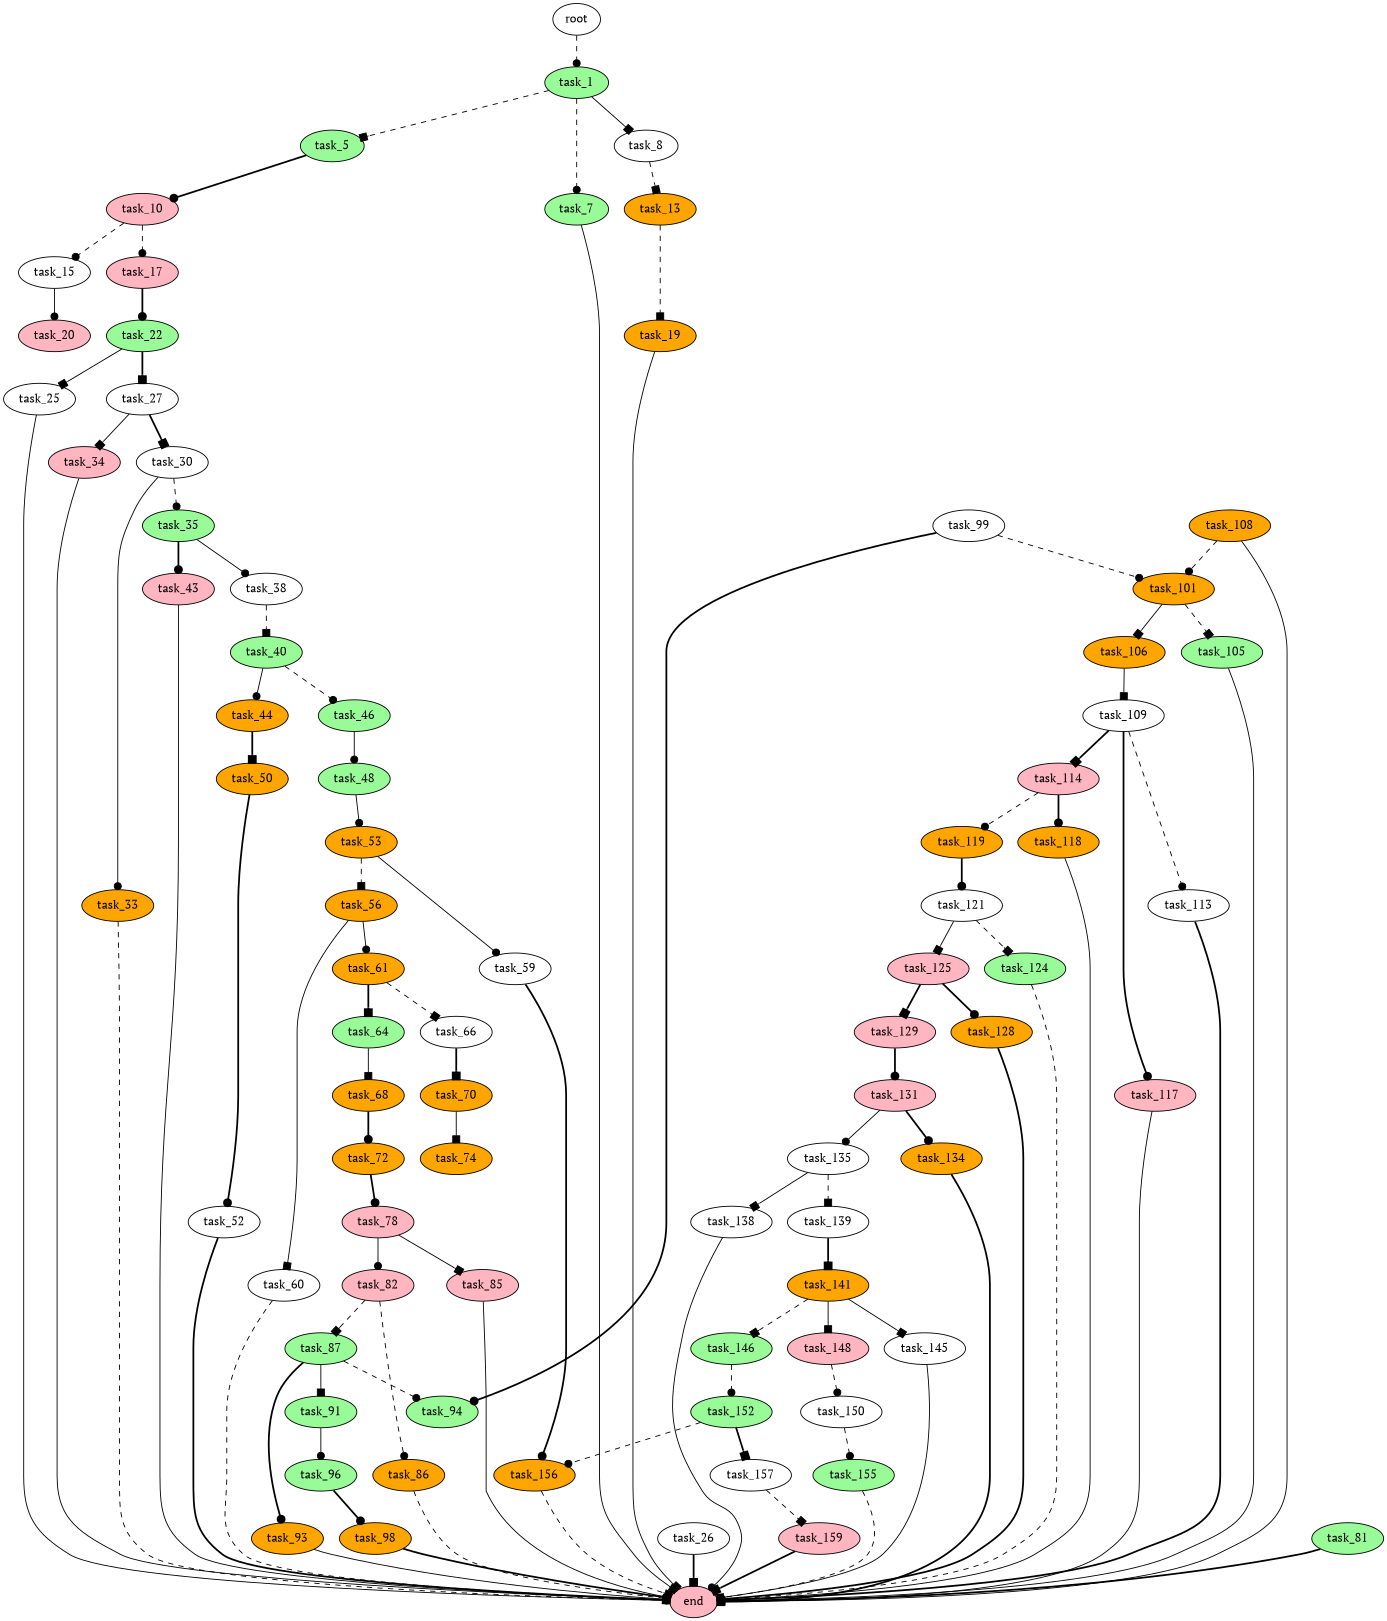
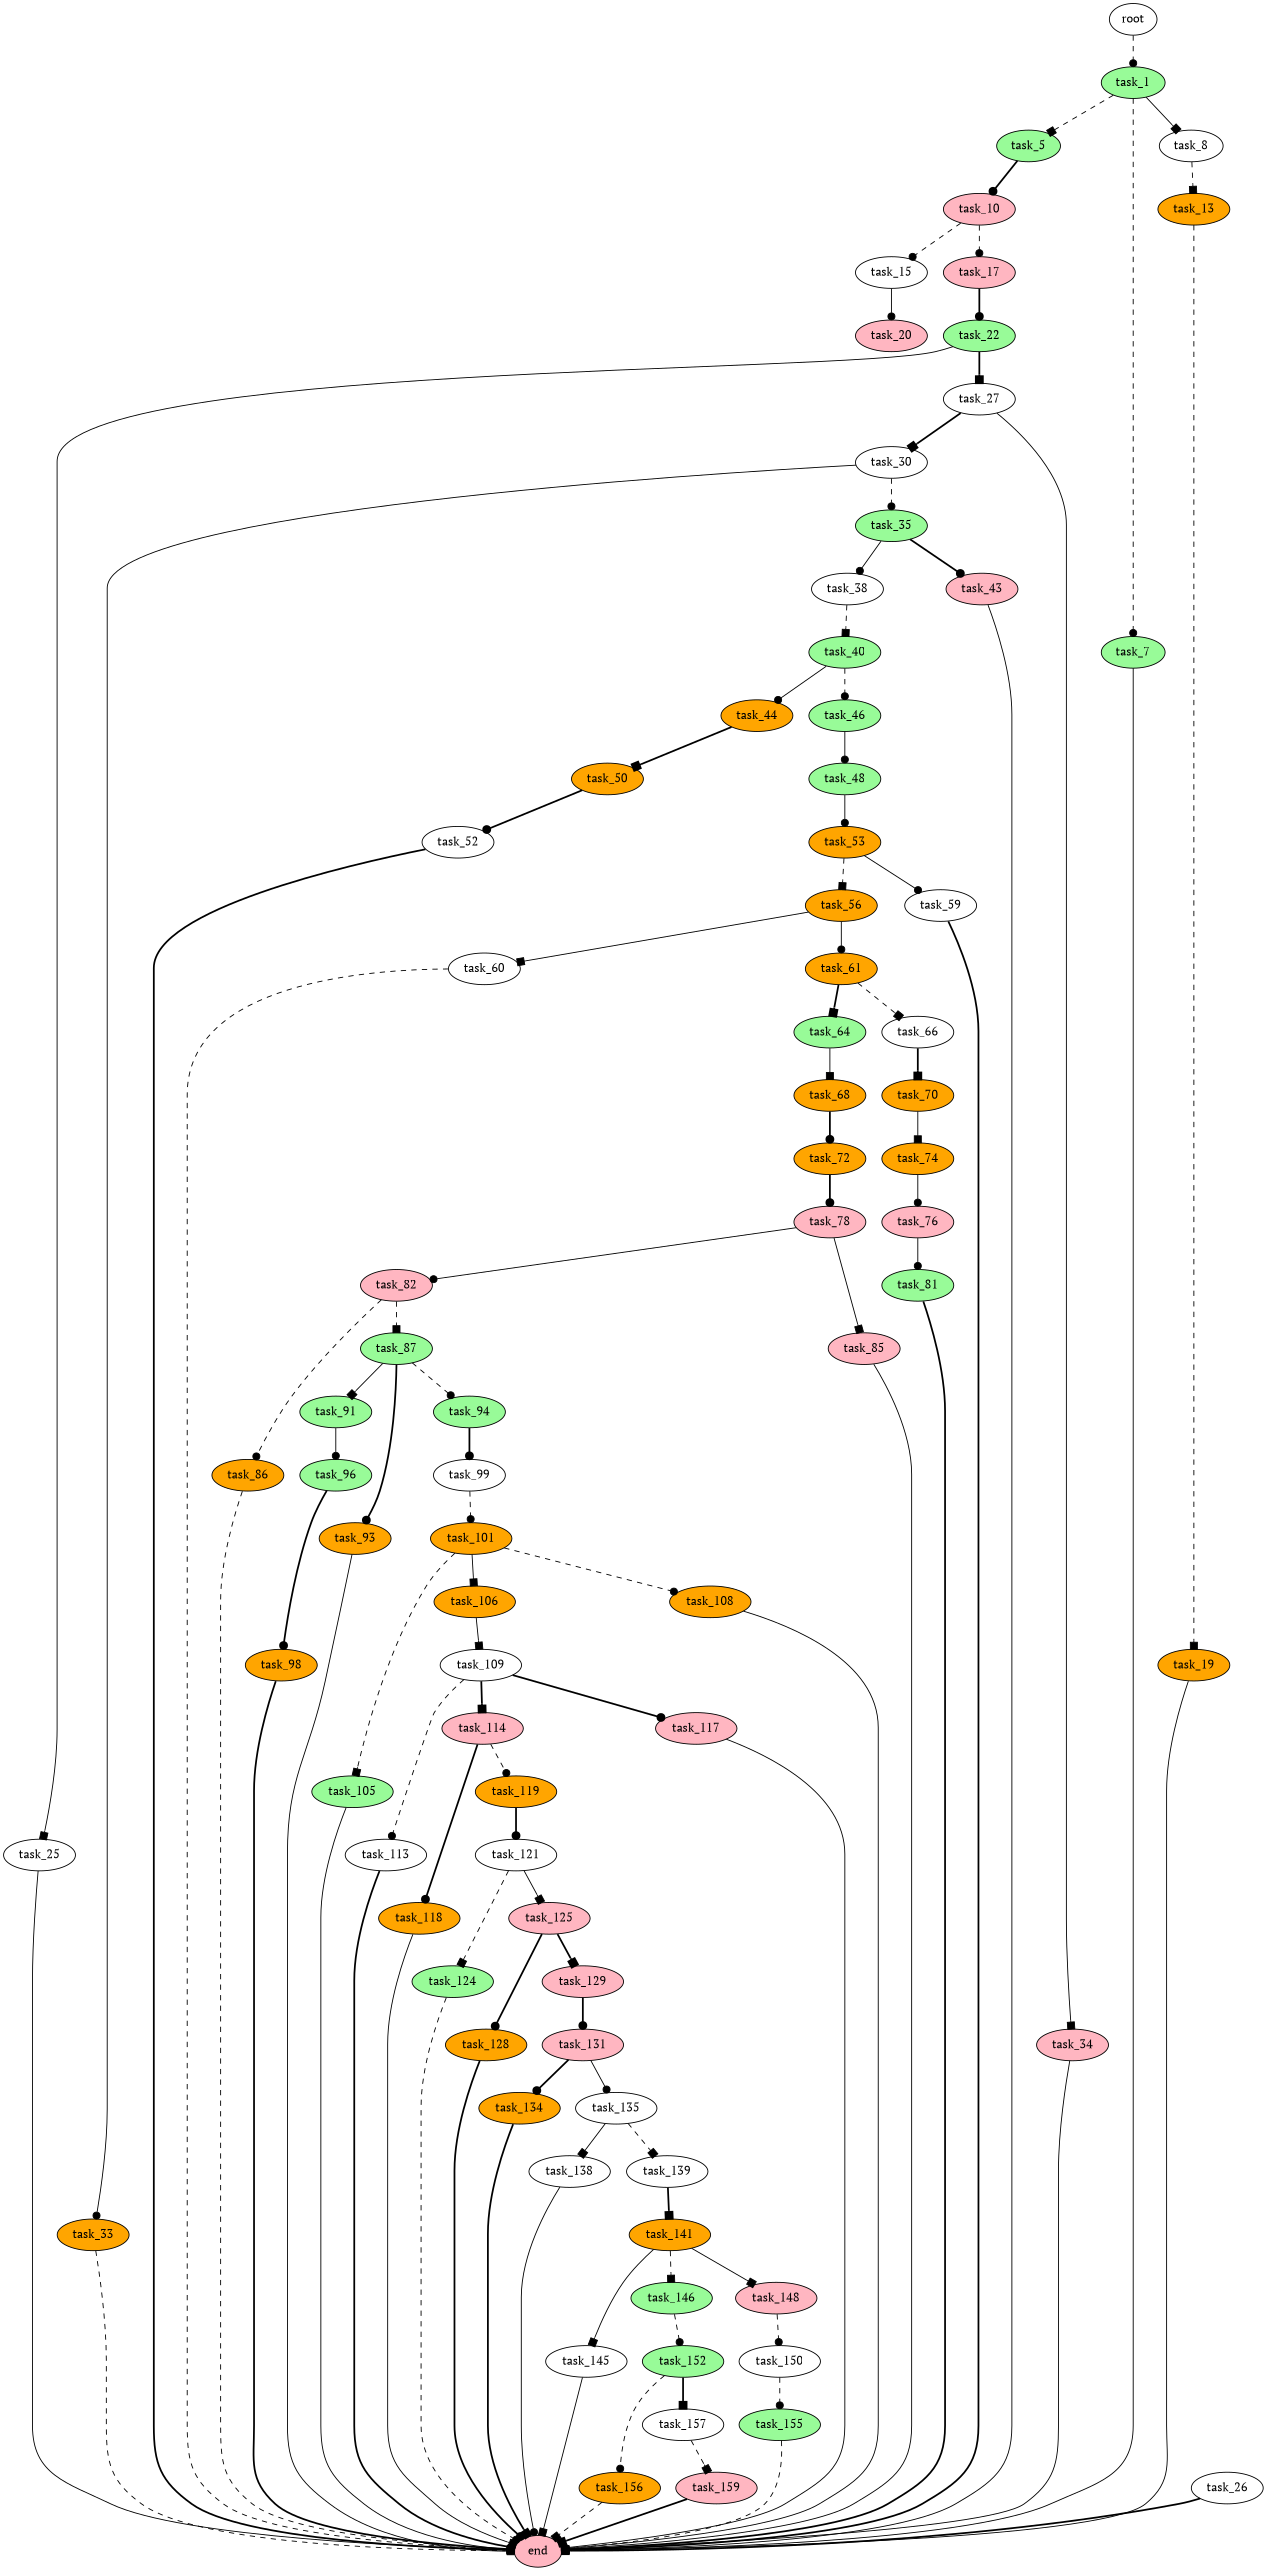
(1204, 555) -> (587, 1569)
(666, 922) -> (469, 1440)
(566, 1216) -> (978, 1902)
none -> (918, 1222)
